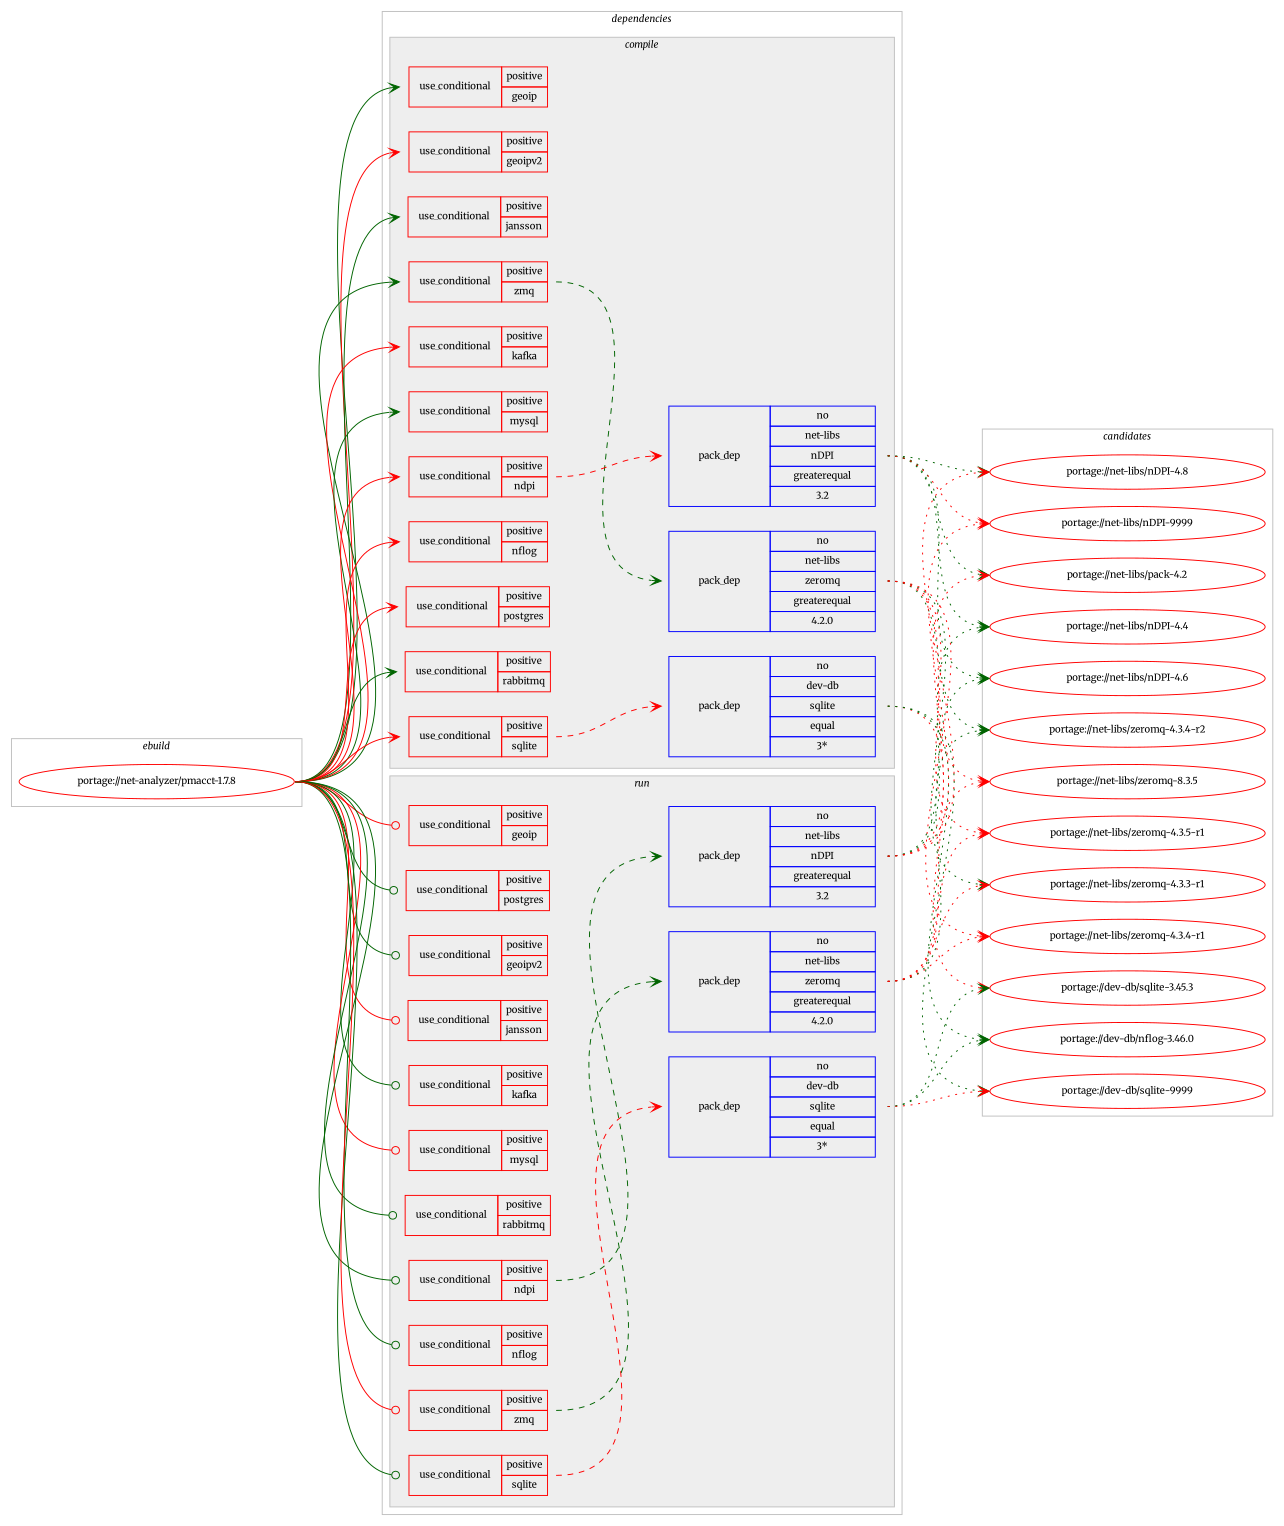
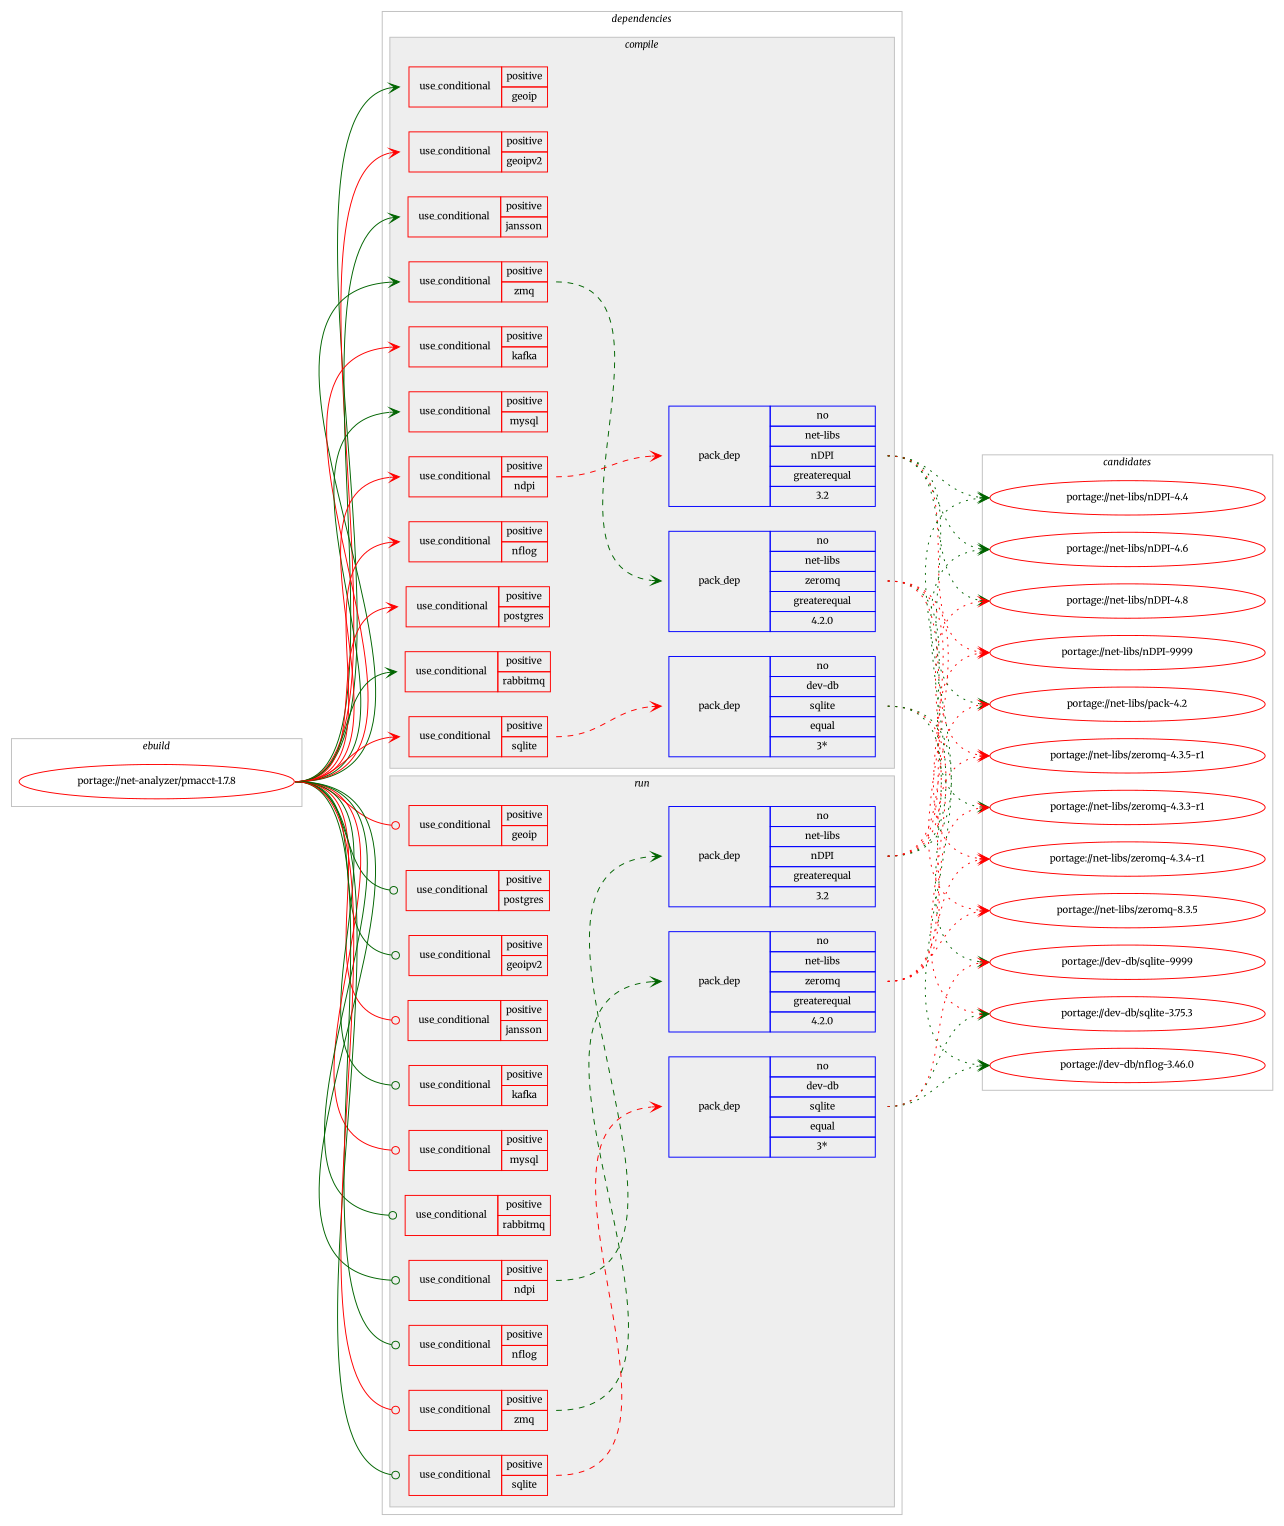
(1128, 730) -> none
(1128, 988) -> (1128, 1014)
